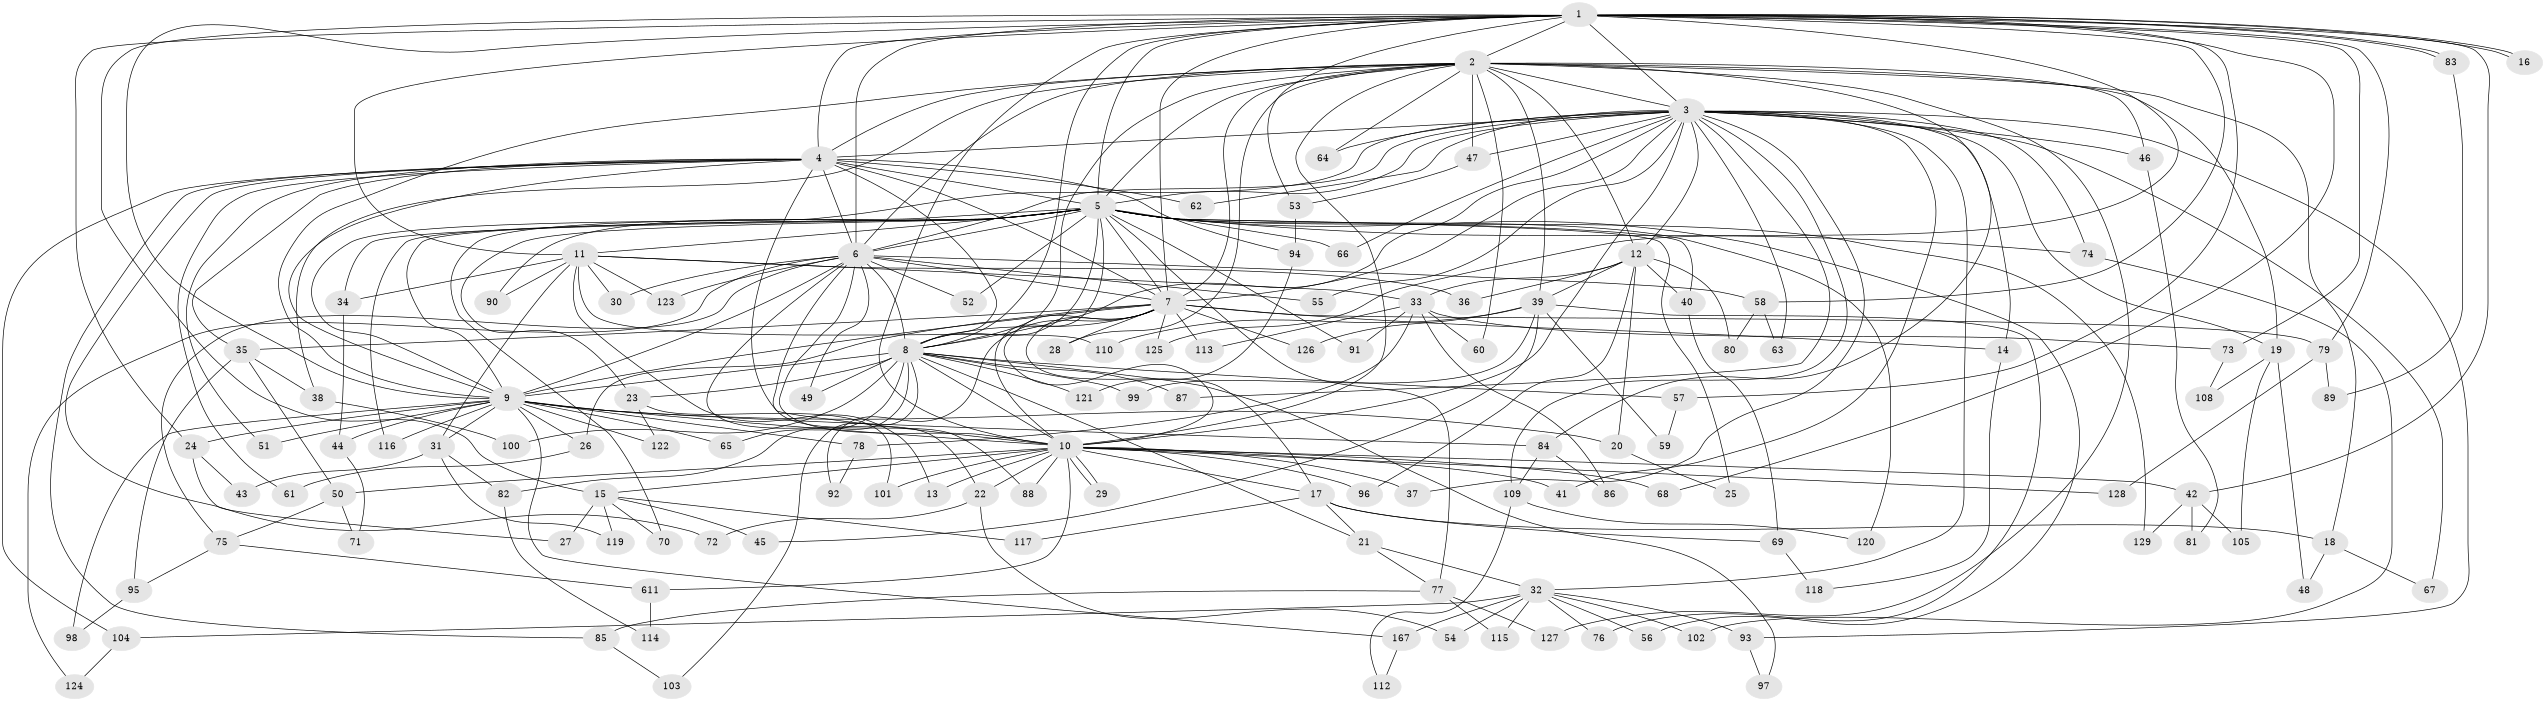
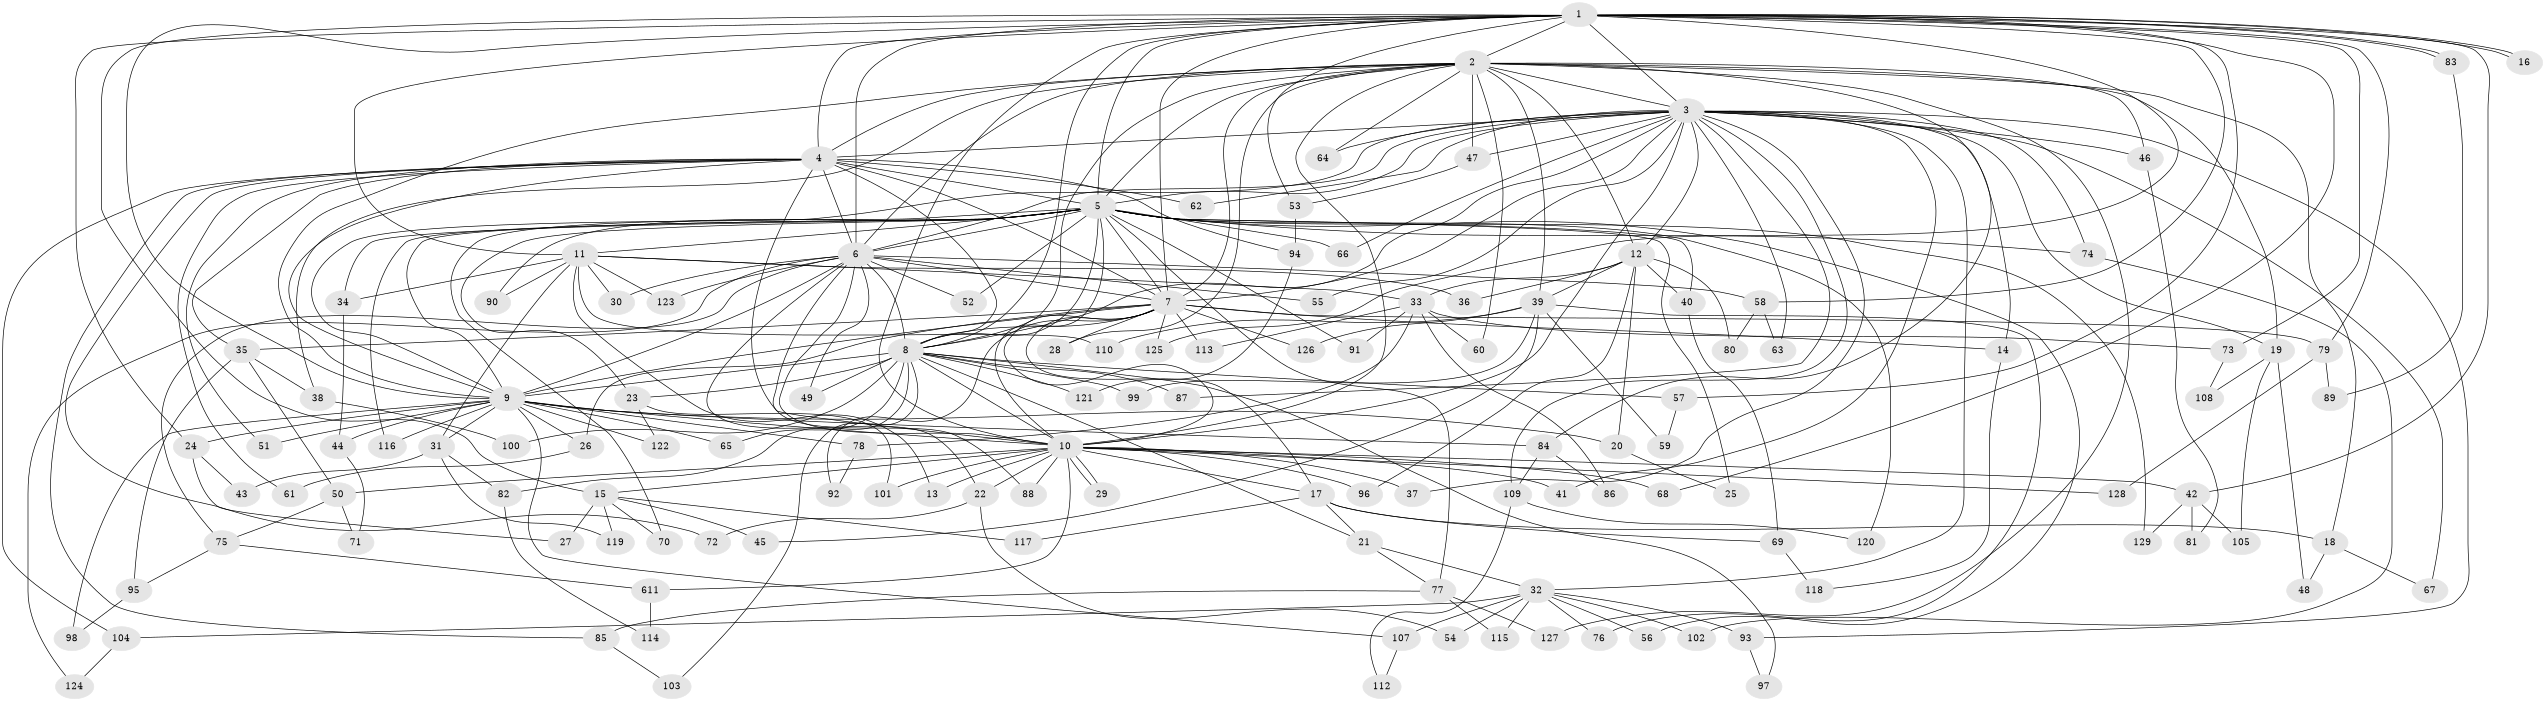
(1401, 639) -> (1401, 639)
